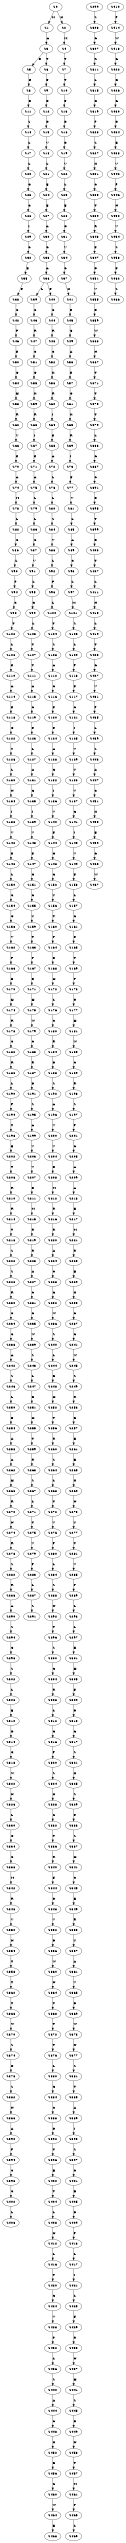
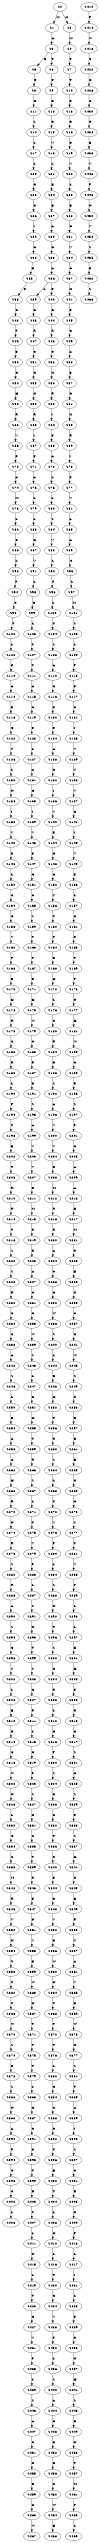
none -> (32, 1637)
